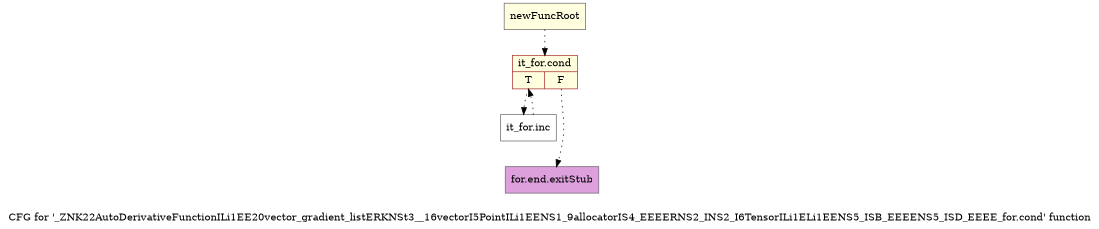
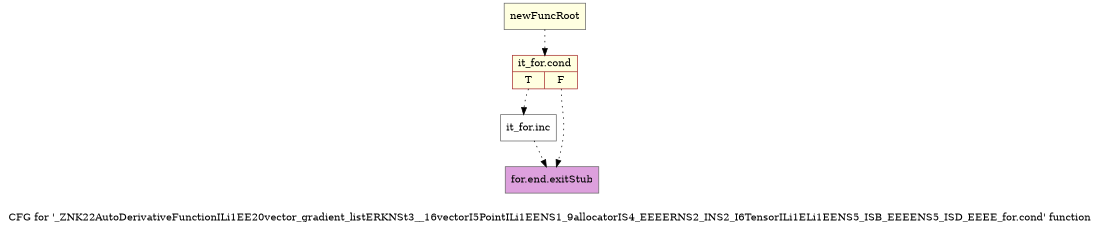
(533, 105) -> (539, 151)
